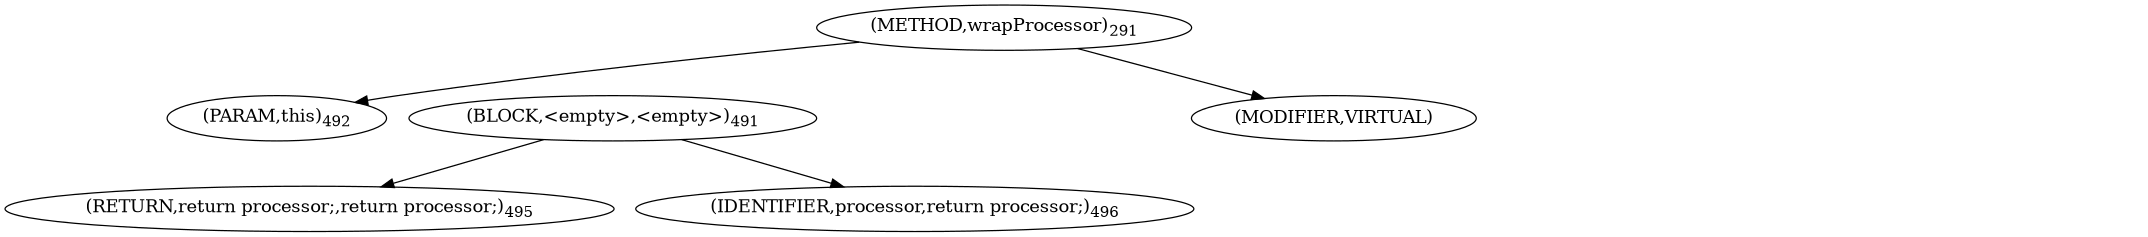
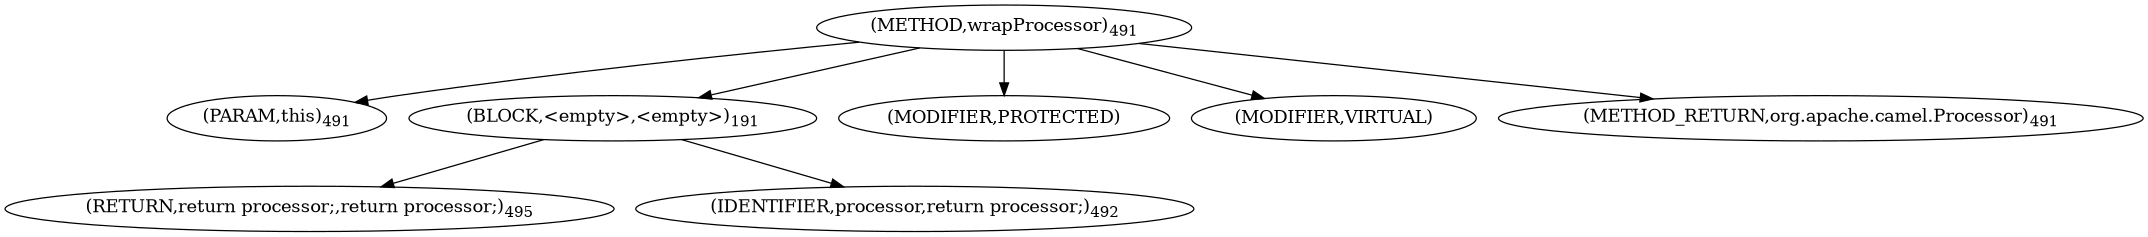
(1124, 26) -> (1124, 26)
none -> (816, 71)
(337, 116) -> (337, 116)
(745, 116) -> (745, 116)
none -> (1004, 118)
none -> (1821, 118)
(1105, 207) -> (1105, 207)
